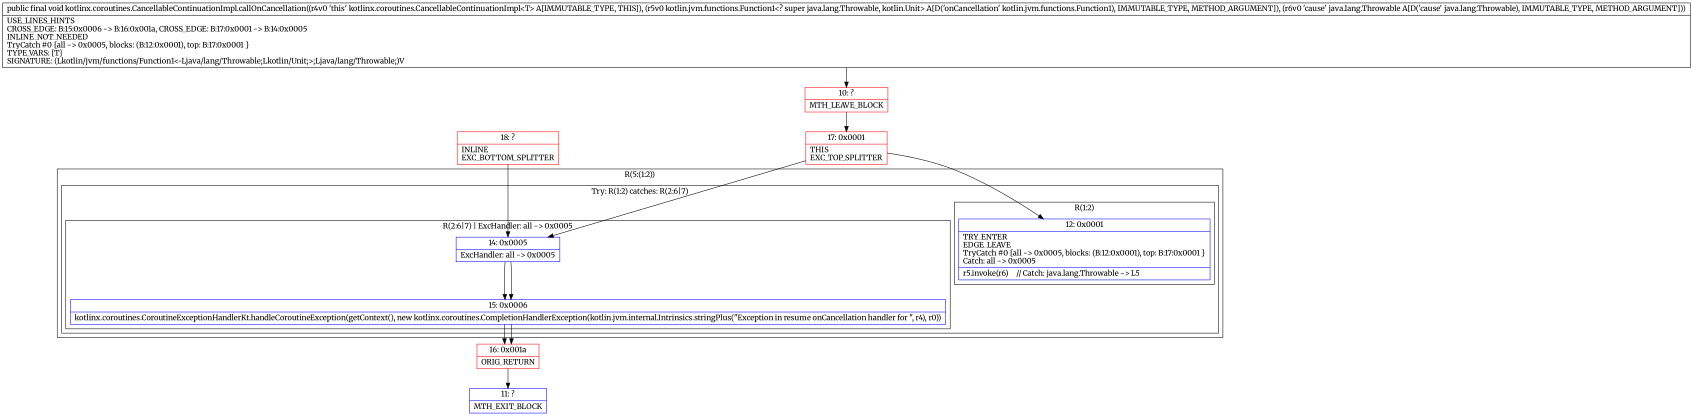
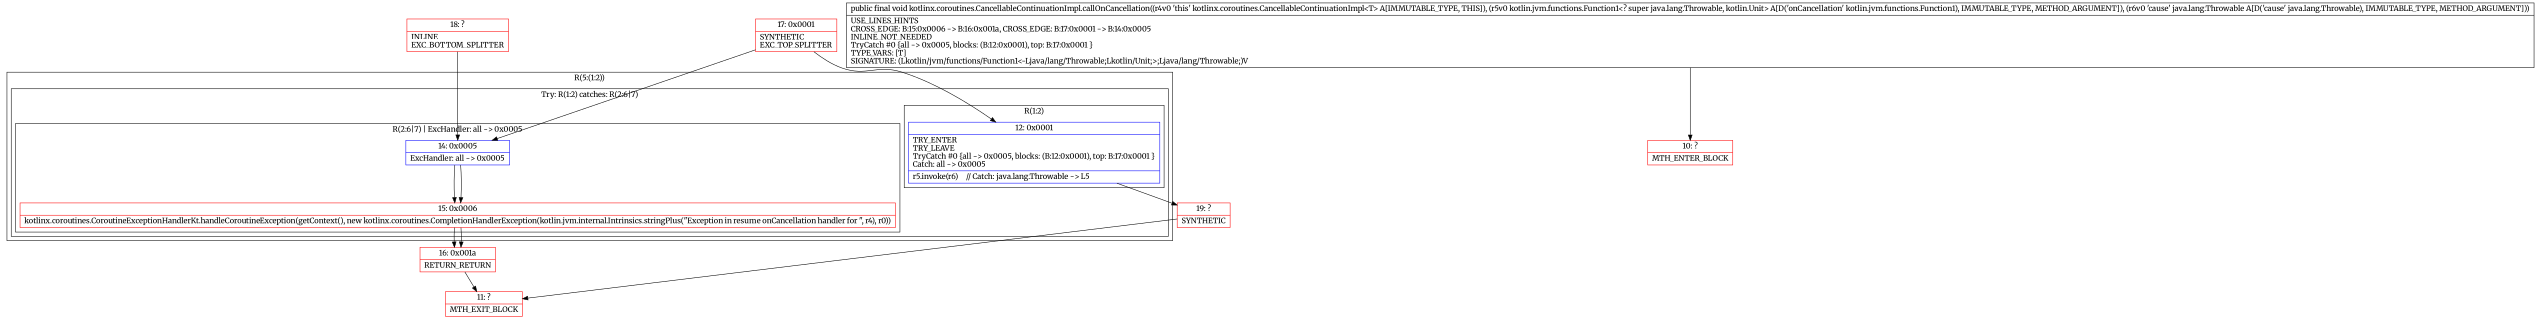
(846, 106) -> (1690, 159)
(846, 119) -> none
(819, 150) -> (782, 37)
none -> (1204, 215)
(987, 245) -> (934, 148)
(508, 312) -> (458, 215)
(508, 362) -> (458, 265)
(508, 401) -> (484, 304)
